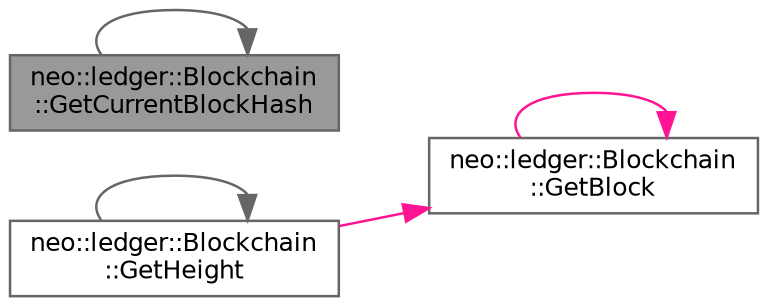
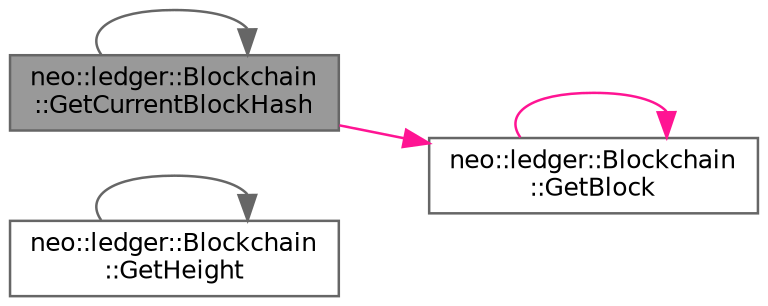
(372, 220) -> (372, 132)
